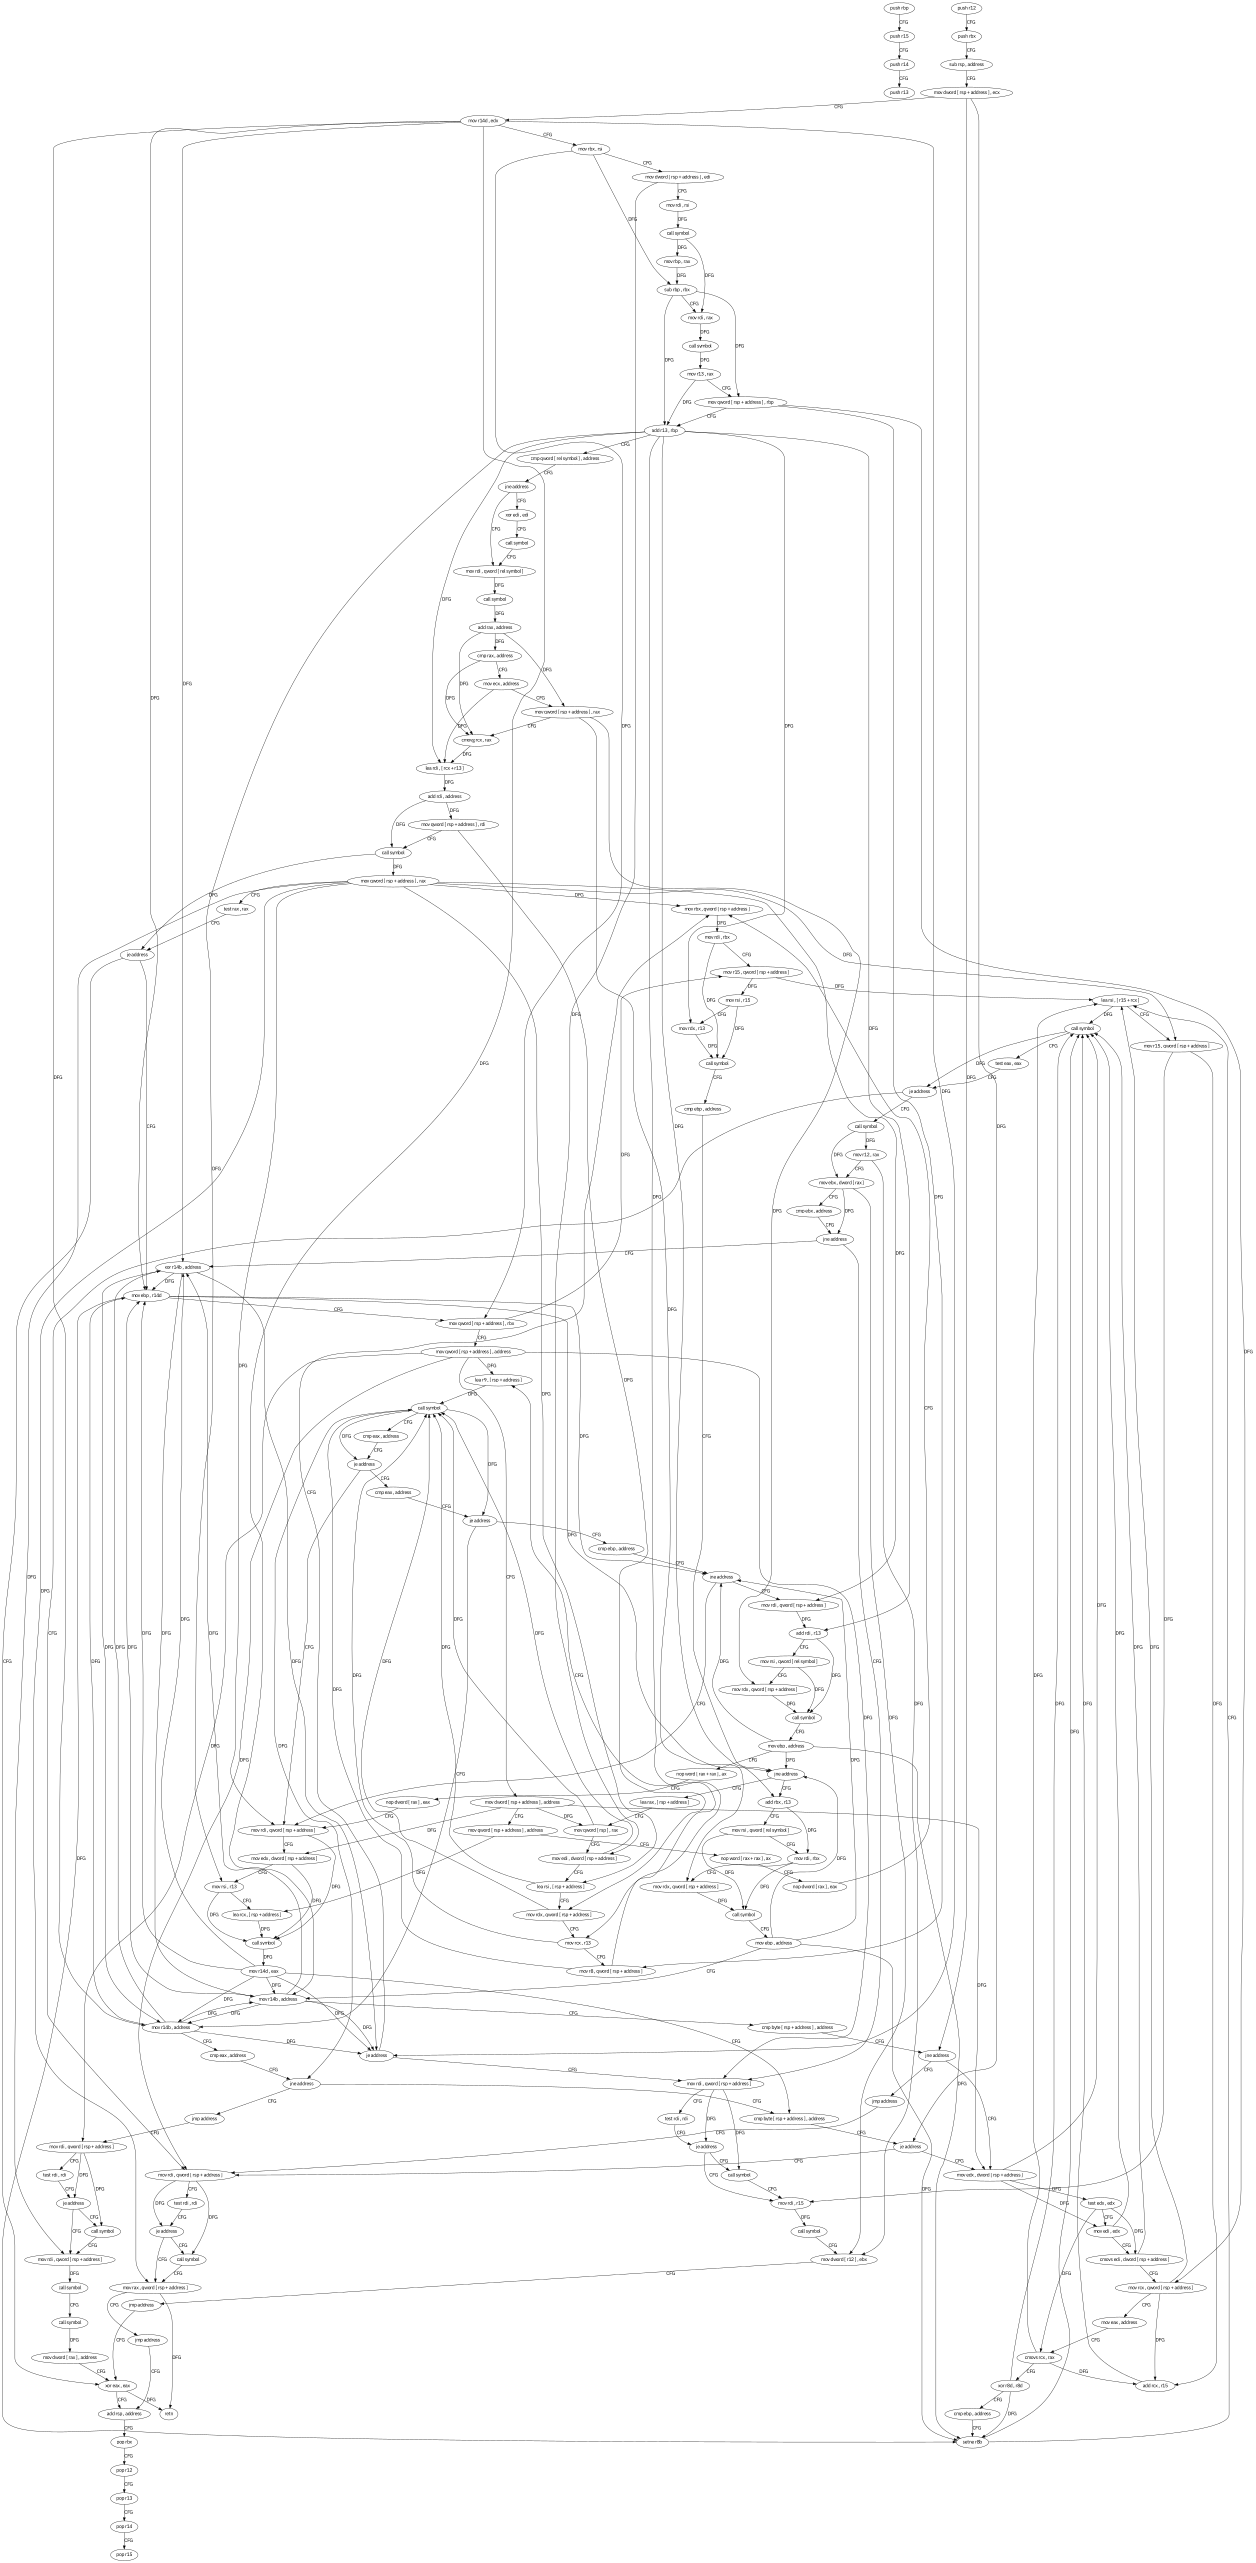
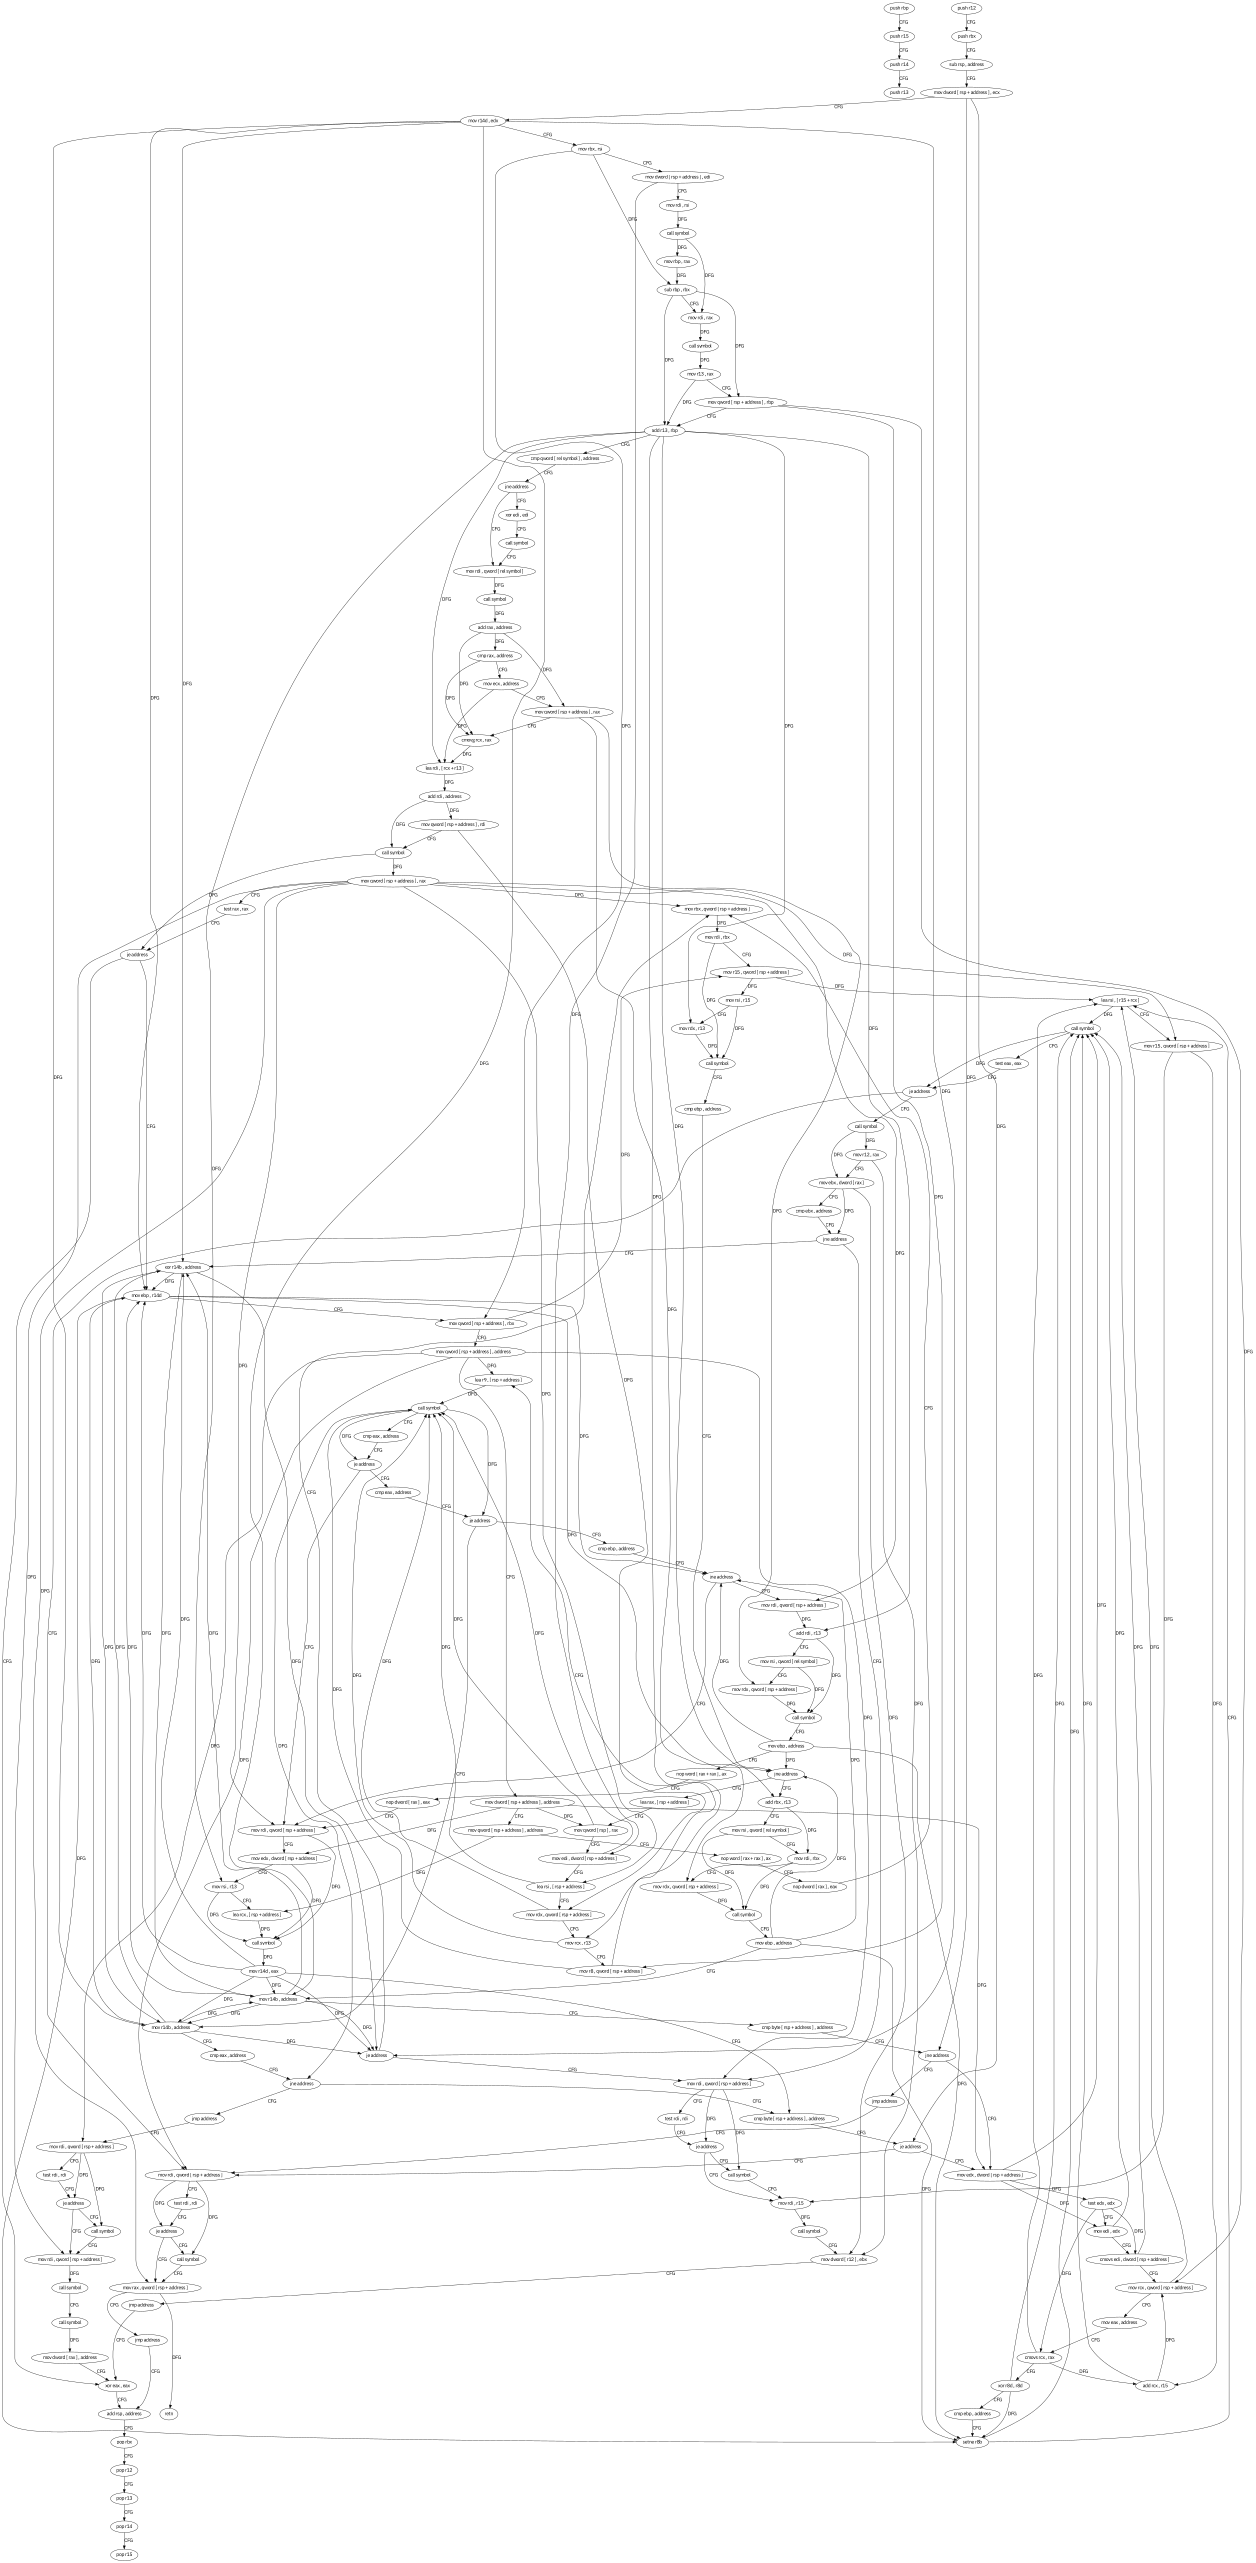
(1156, 2335) -> (1166, 2339)
(142, 2399) -> none
